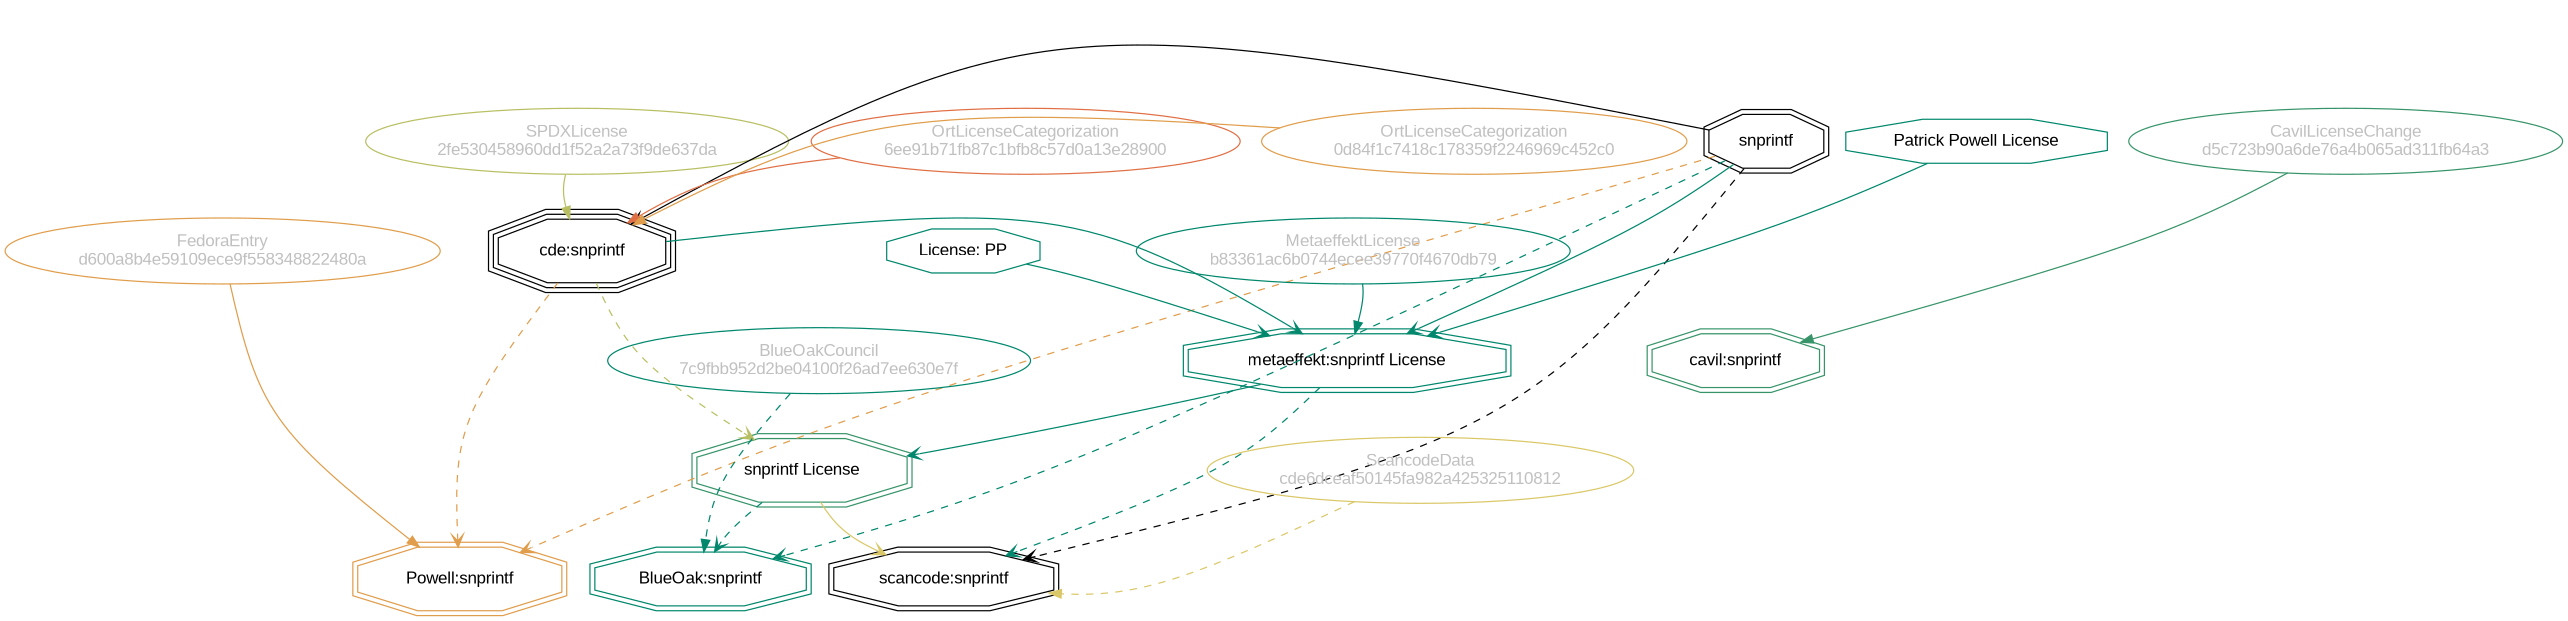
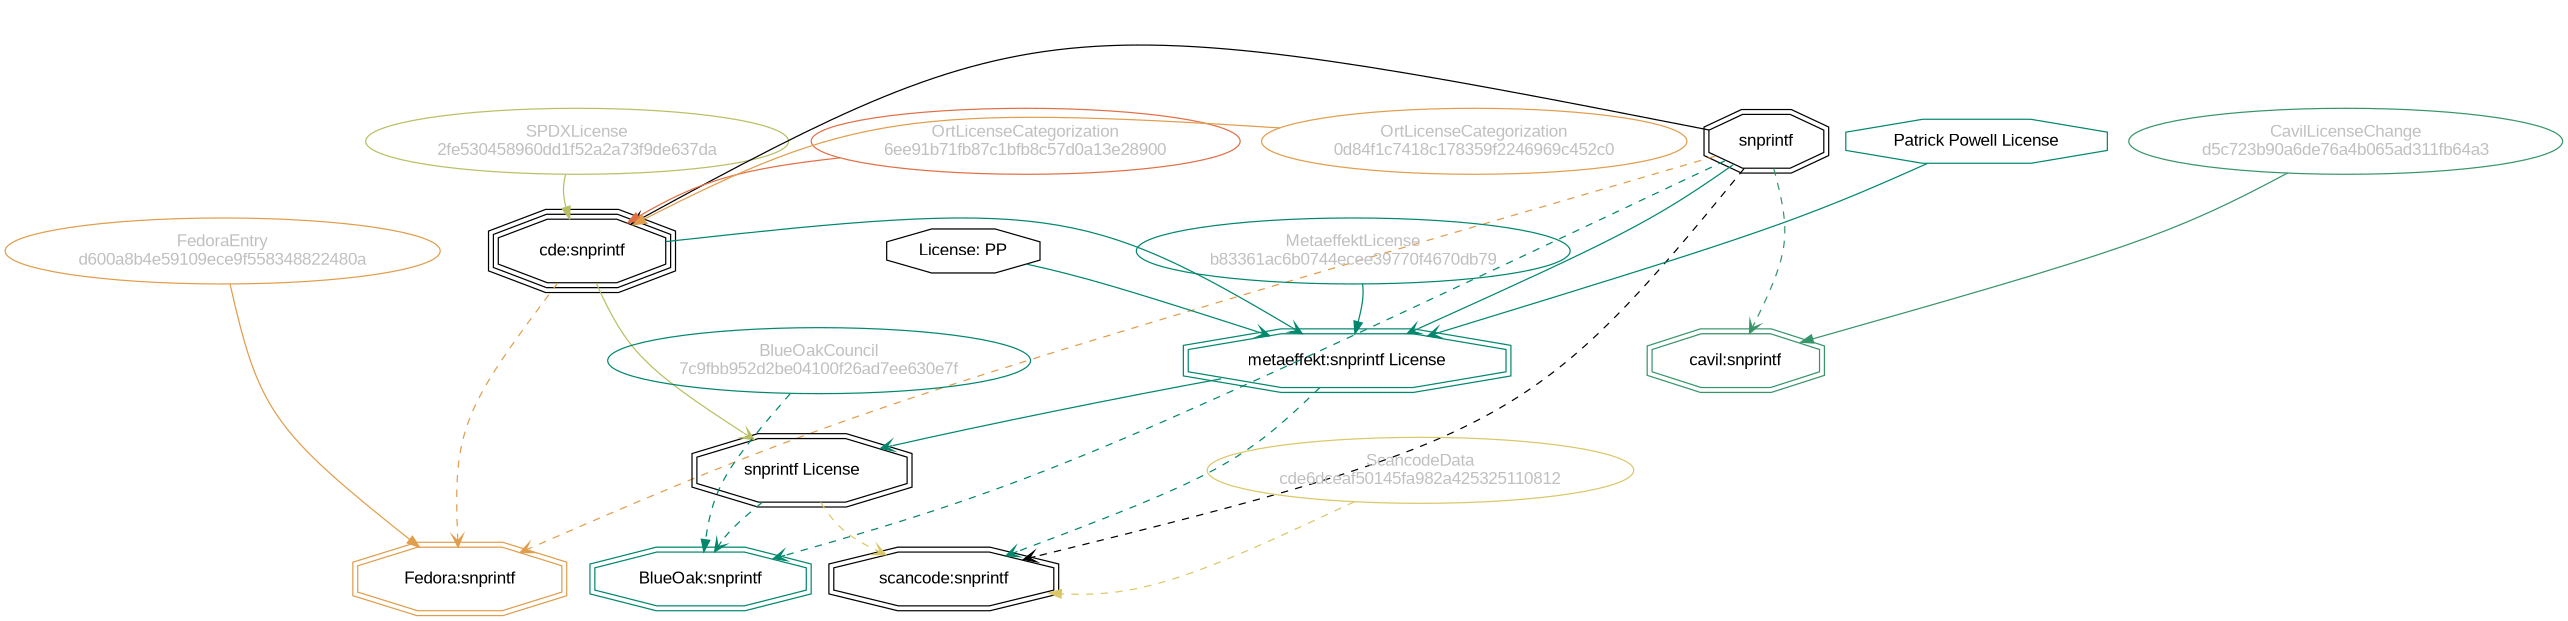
none -> (1783, 247)
(963, 251) -> (963, 251)
(656, 371) -> (656, 371)
(1091, 421) -> (1057, 411)
(802, 470) -> (802, 470)
(844, 530) -> (844, 530)
(460, 579) -> (460, 579)
